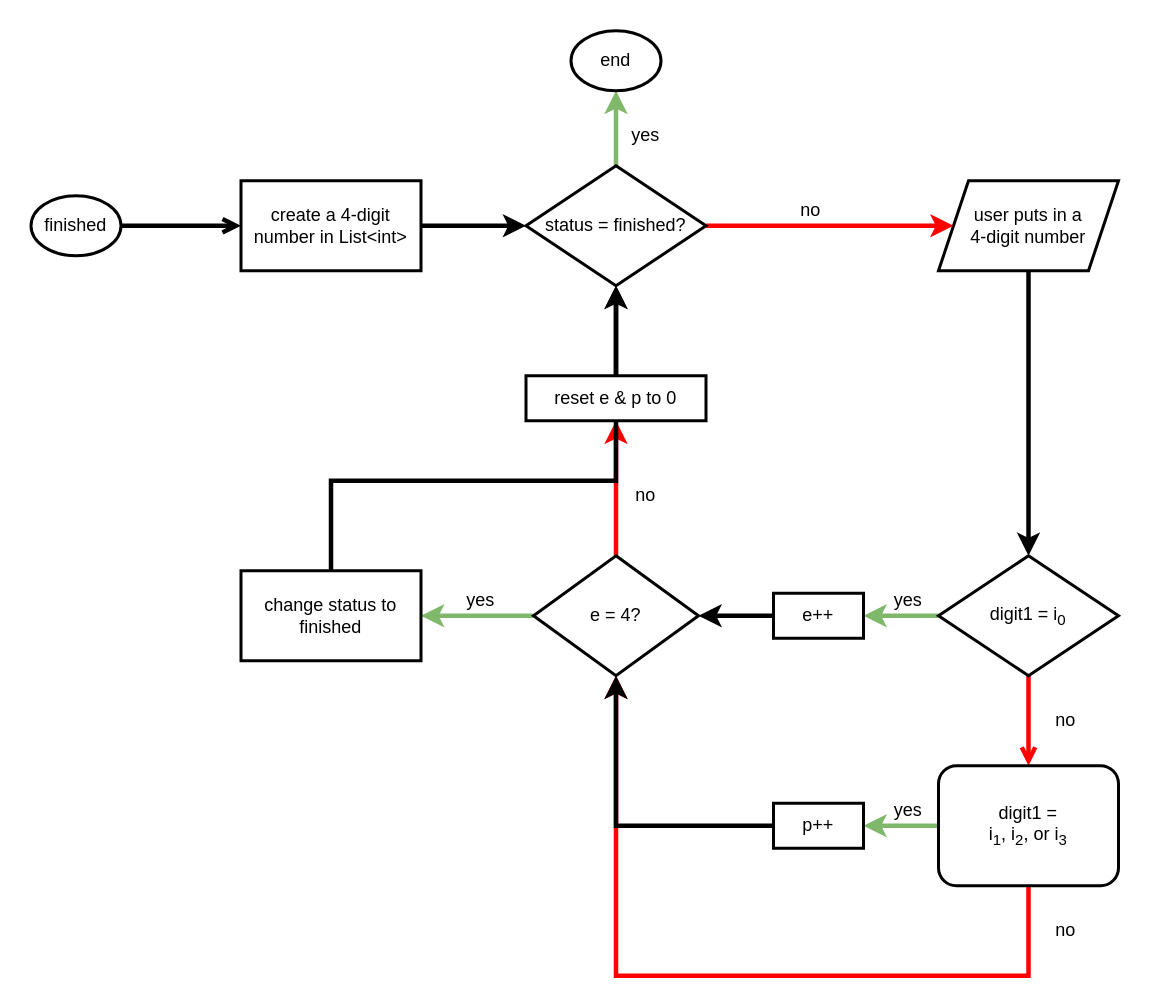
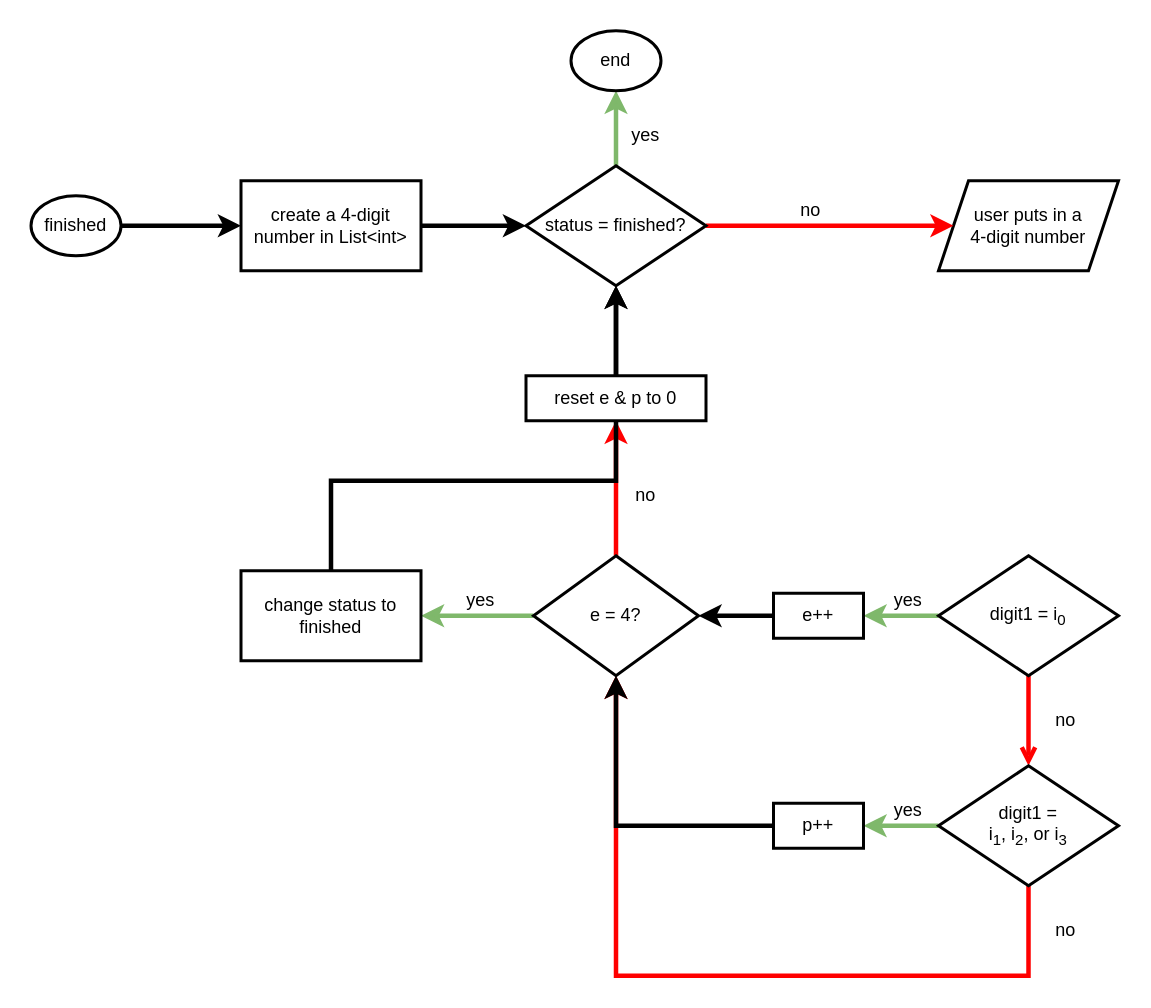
(223, 226) -> (223, 226)
(1028, 405) -> none
(1028, 826) -> (1028, 826)
